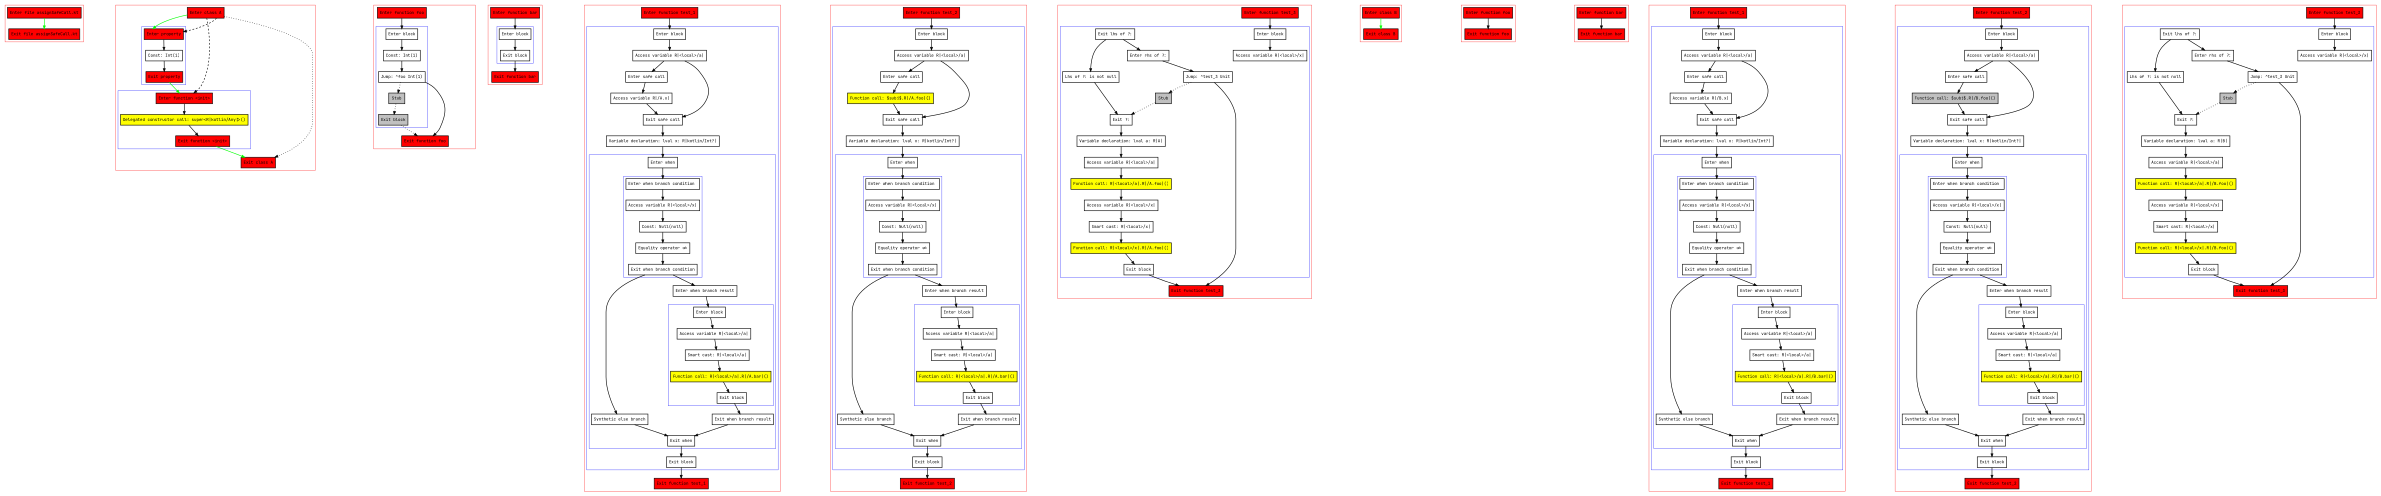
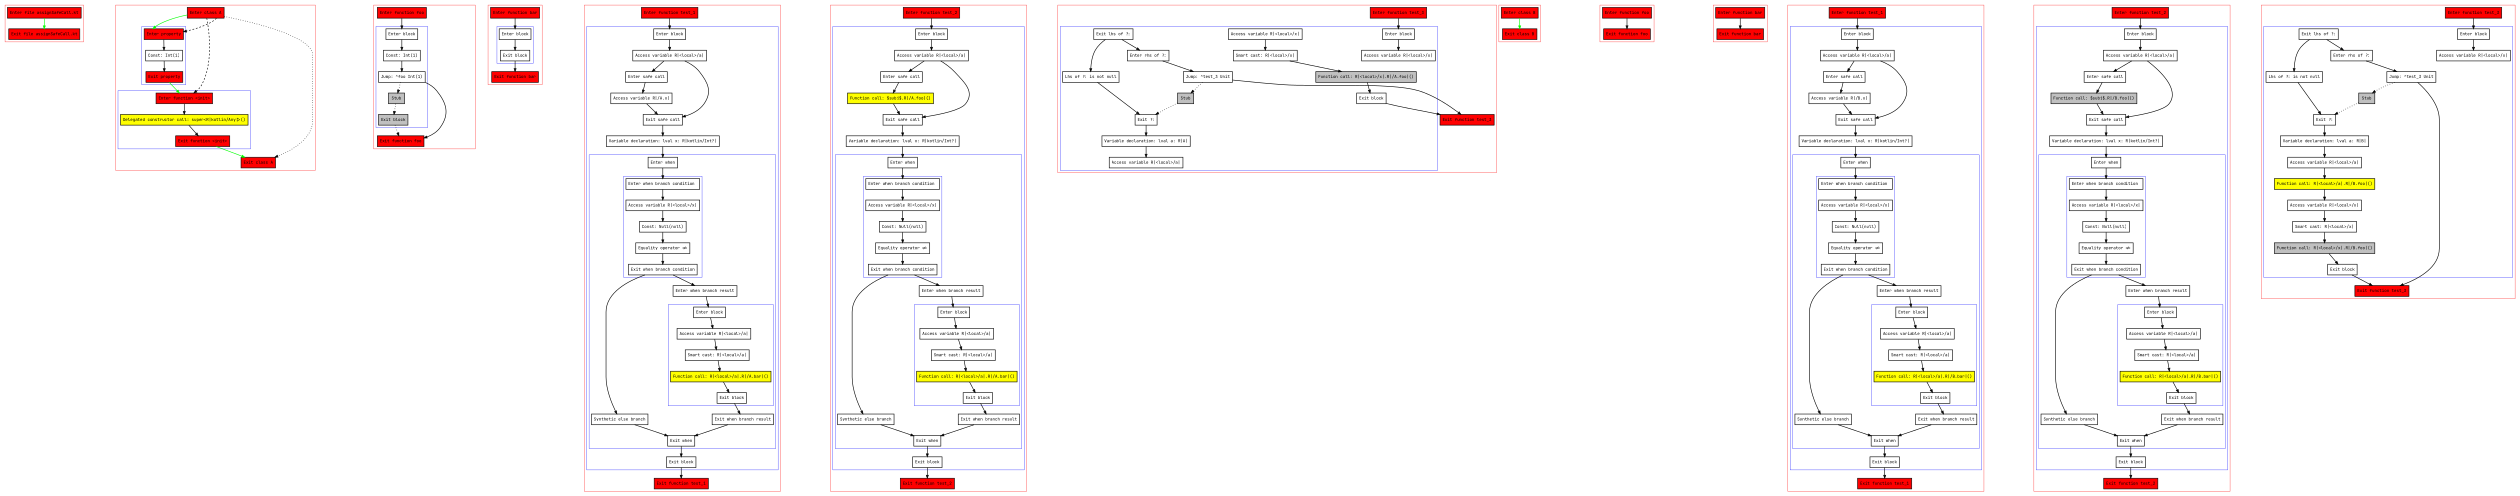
(1121, 184) -> none
(1121, 248) -> (1366, 77)
(2186, 248) -> (2325, 248)
